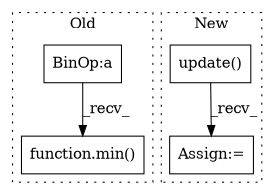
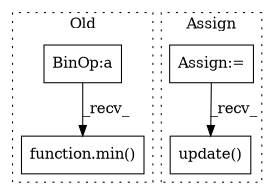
(212, 25) -> (212, 25)
(211, 104) -> (211, 104)
